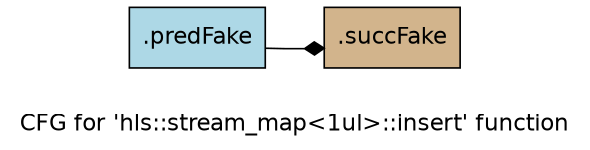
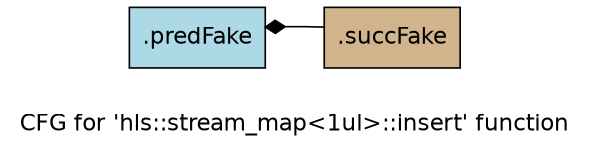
(285, 49) -> (305, 27)
